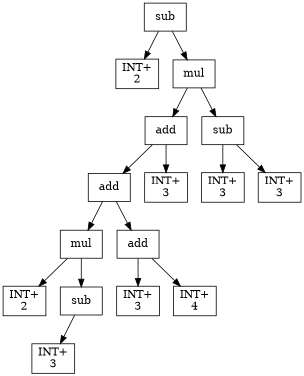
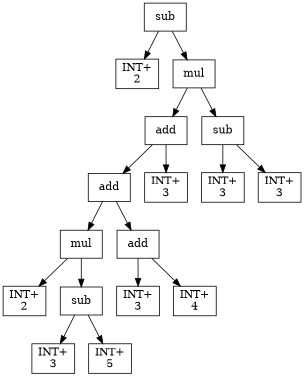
none -> (110, 359)
